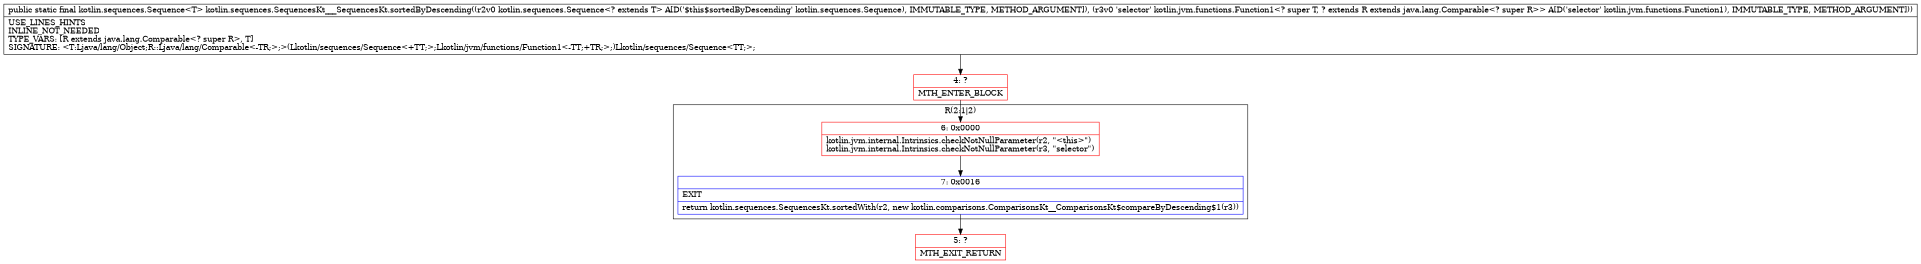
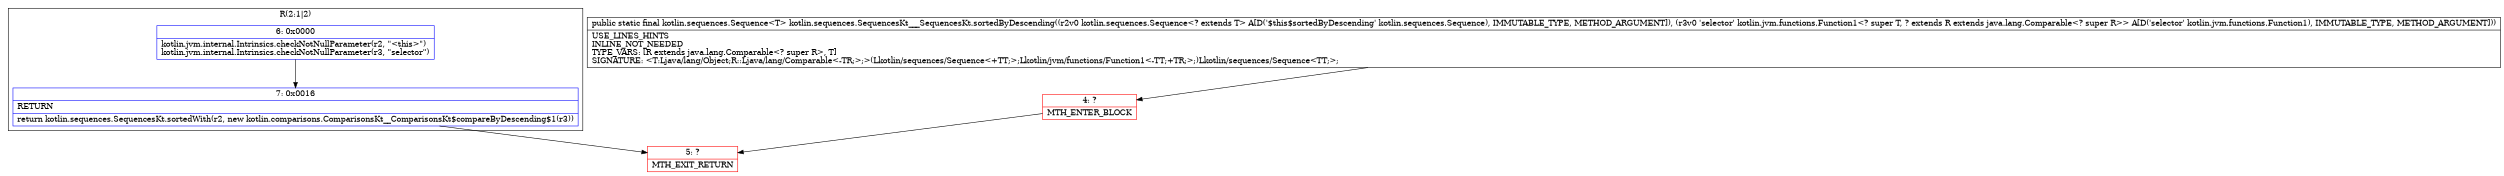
(961, 108) -> (893, 133)
(961, 139) -> (296, 42)
(692, 195) -> (35, 107)
